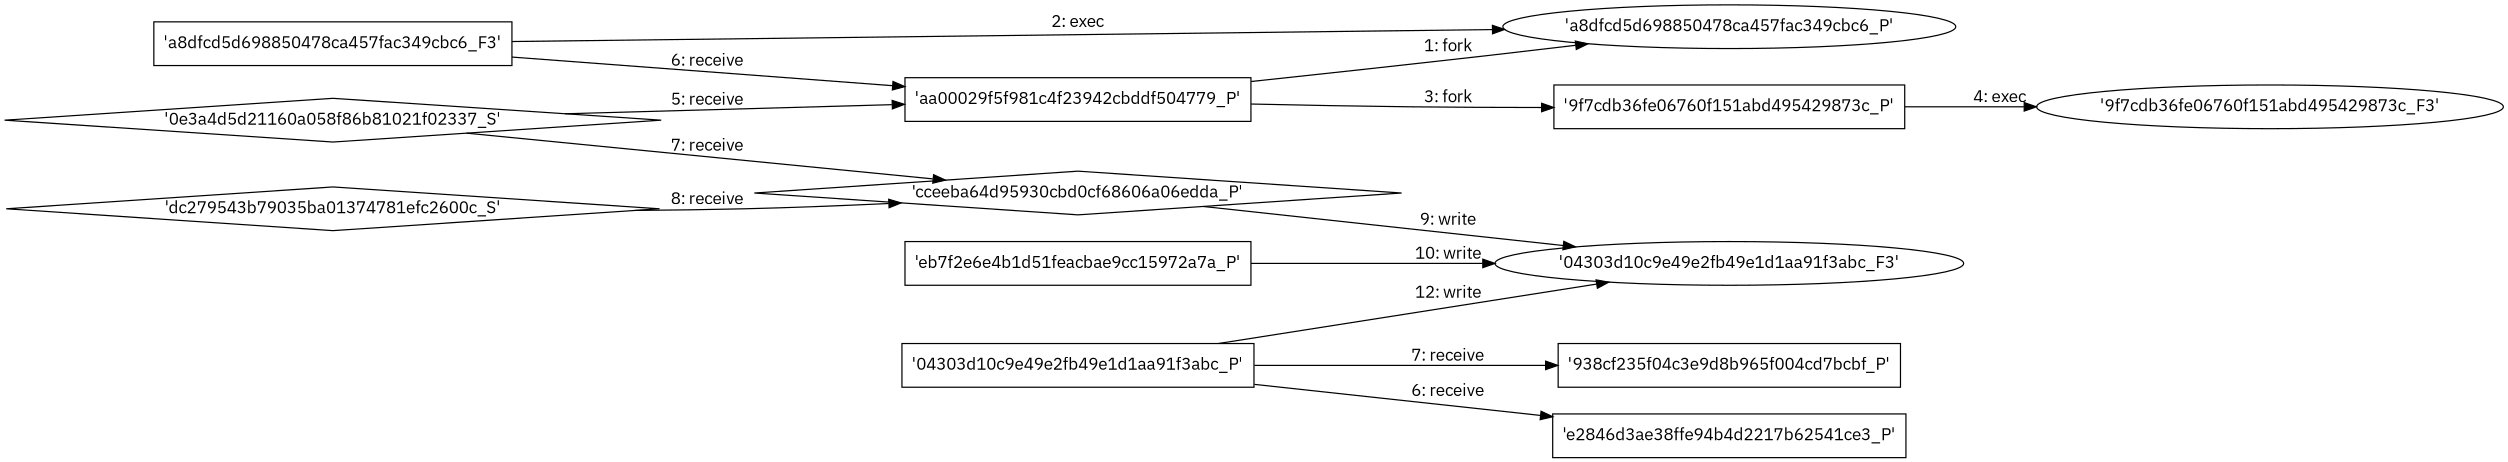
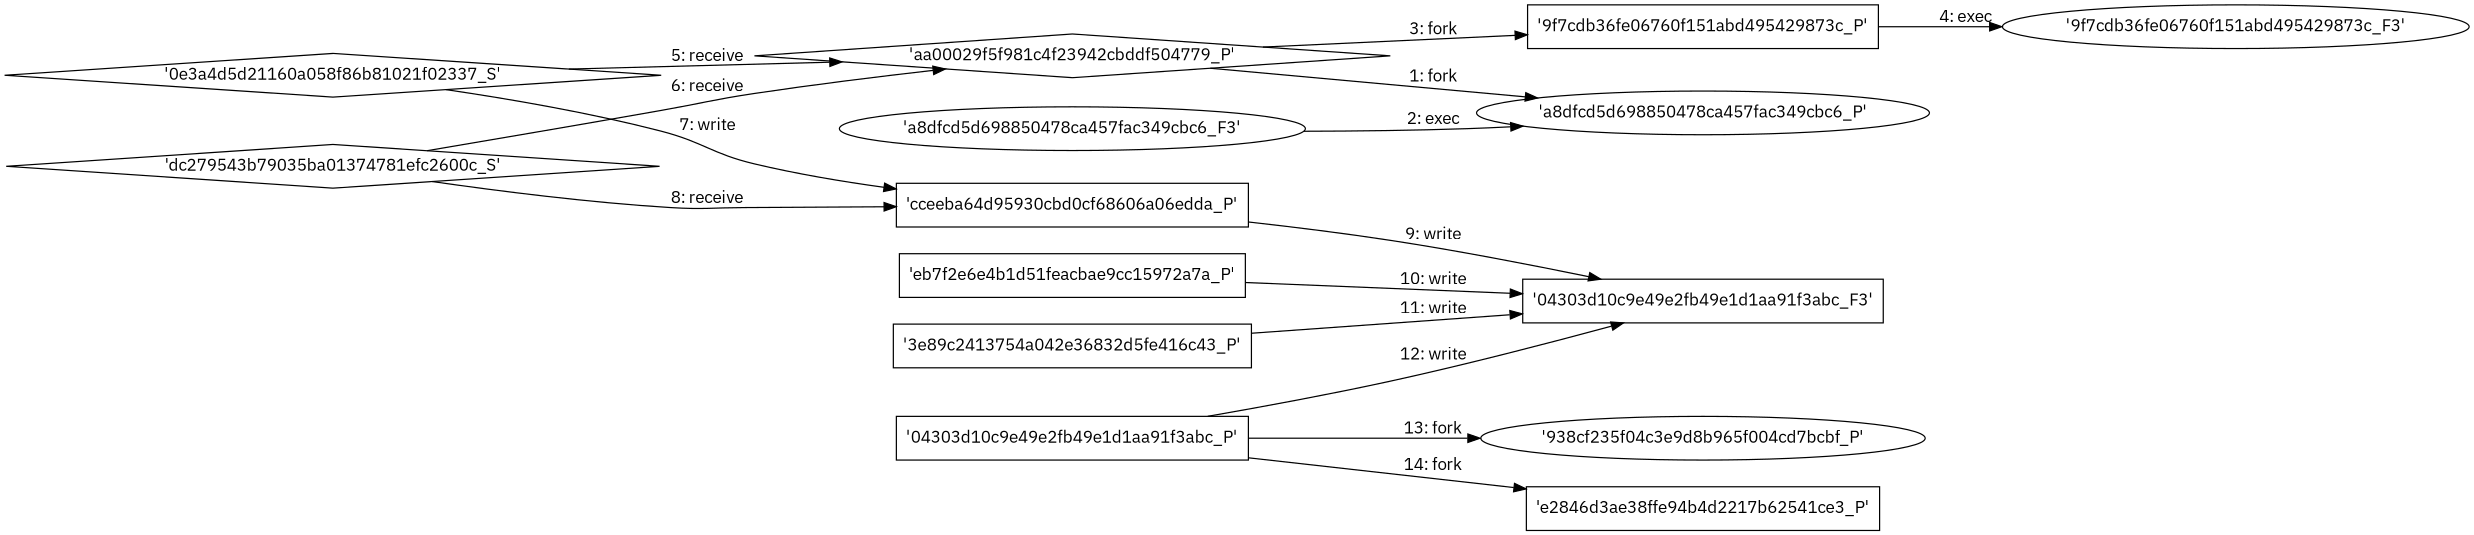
(333, 44) -> (1072, 129)
(702, 71) -> (680, 107)
(1078, 100) -> (1072, 56)
(708, 146) -> (708, 126)
(1078, 193) -> (1072, 205)
(1729, 263) -> (1703, 301)
none -> (1072, 346)
(1448, 356) -> (1433, 429)
(1729, 365) -> (1703, 438)
(1448, 391) -> (1433, 466)
